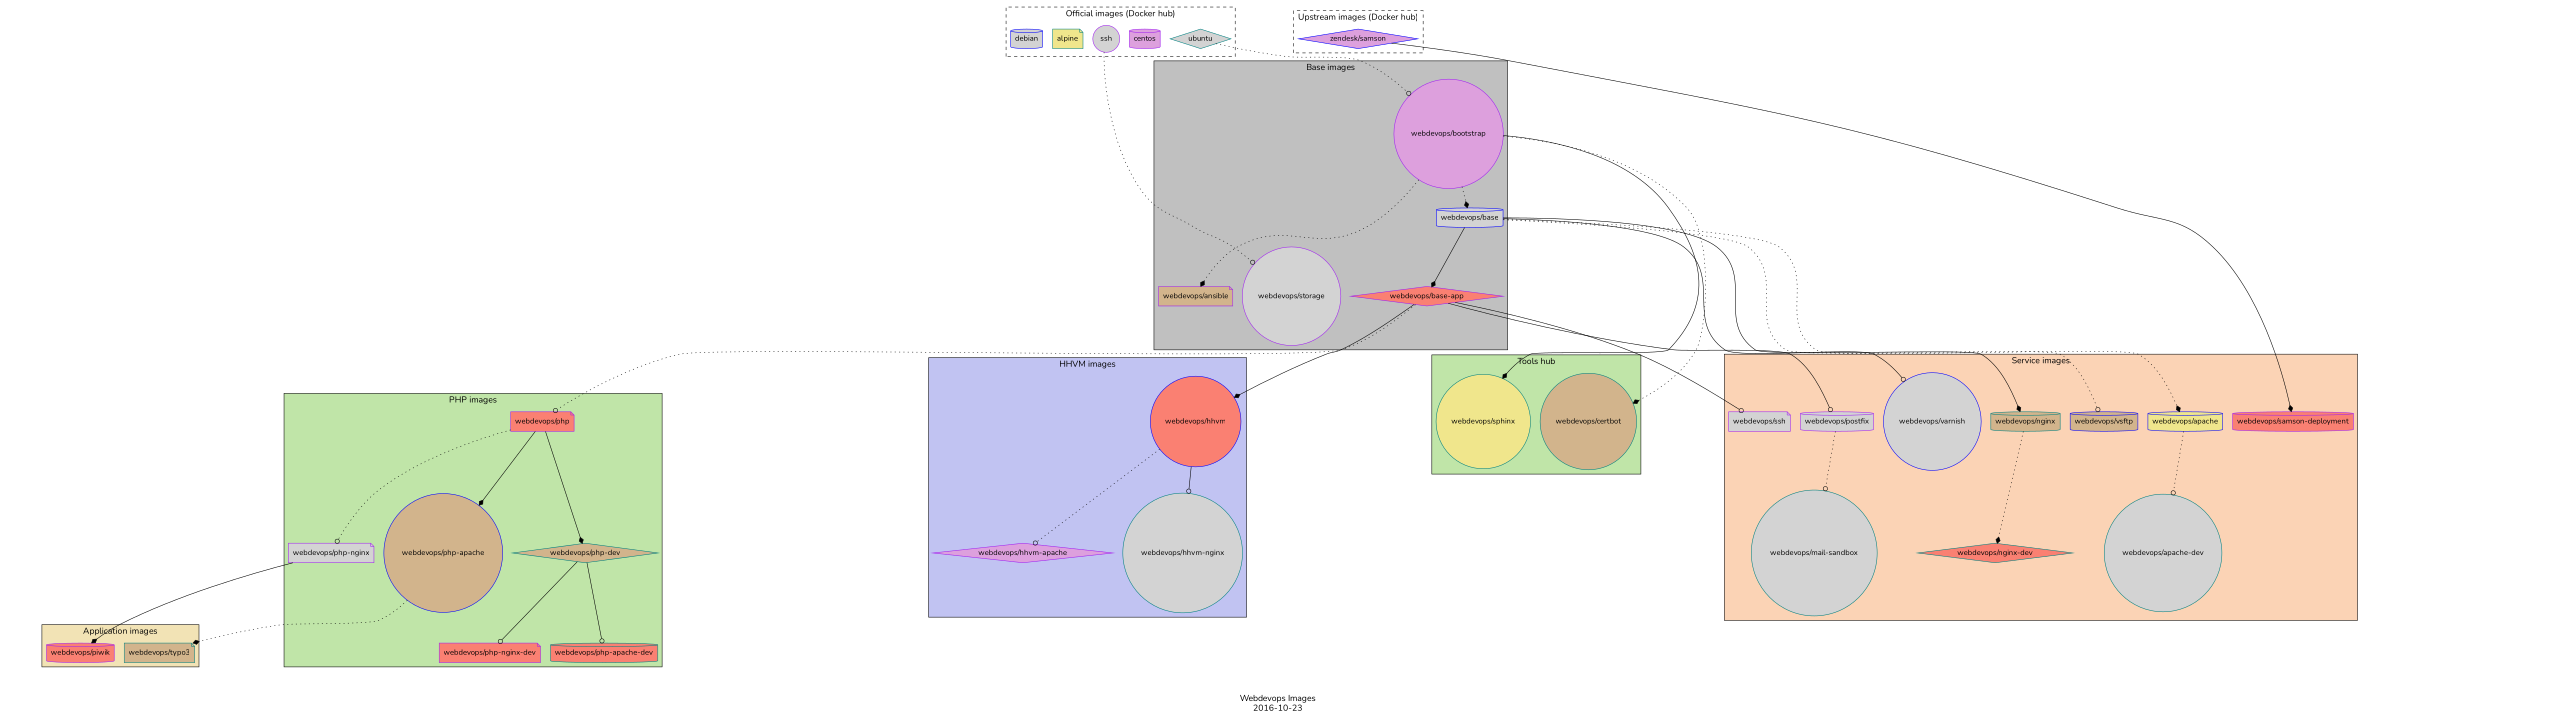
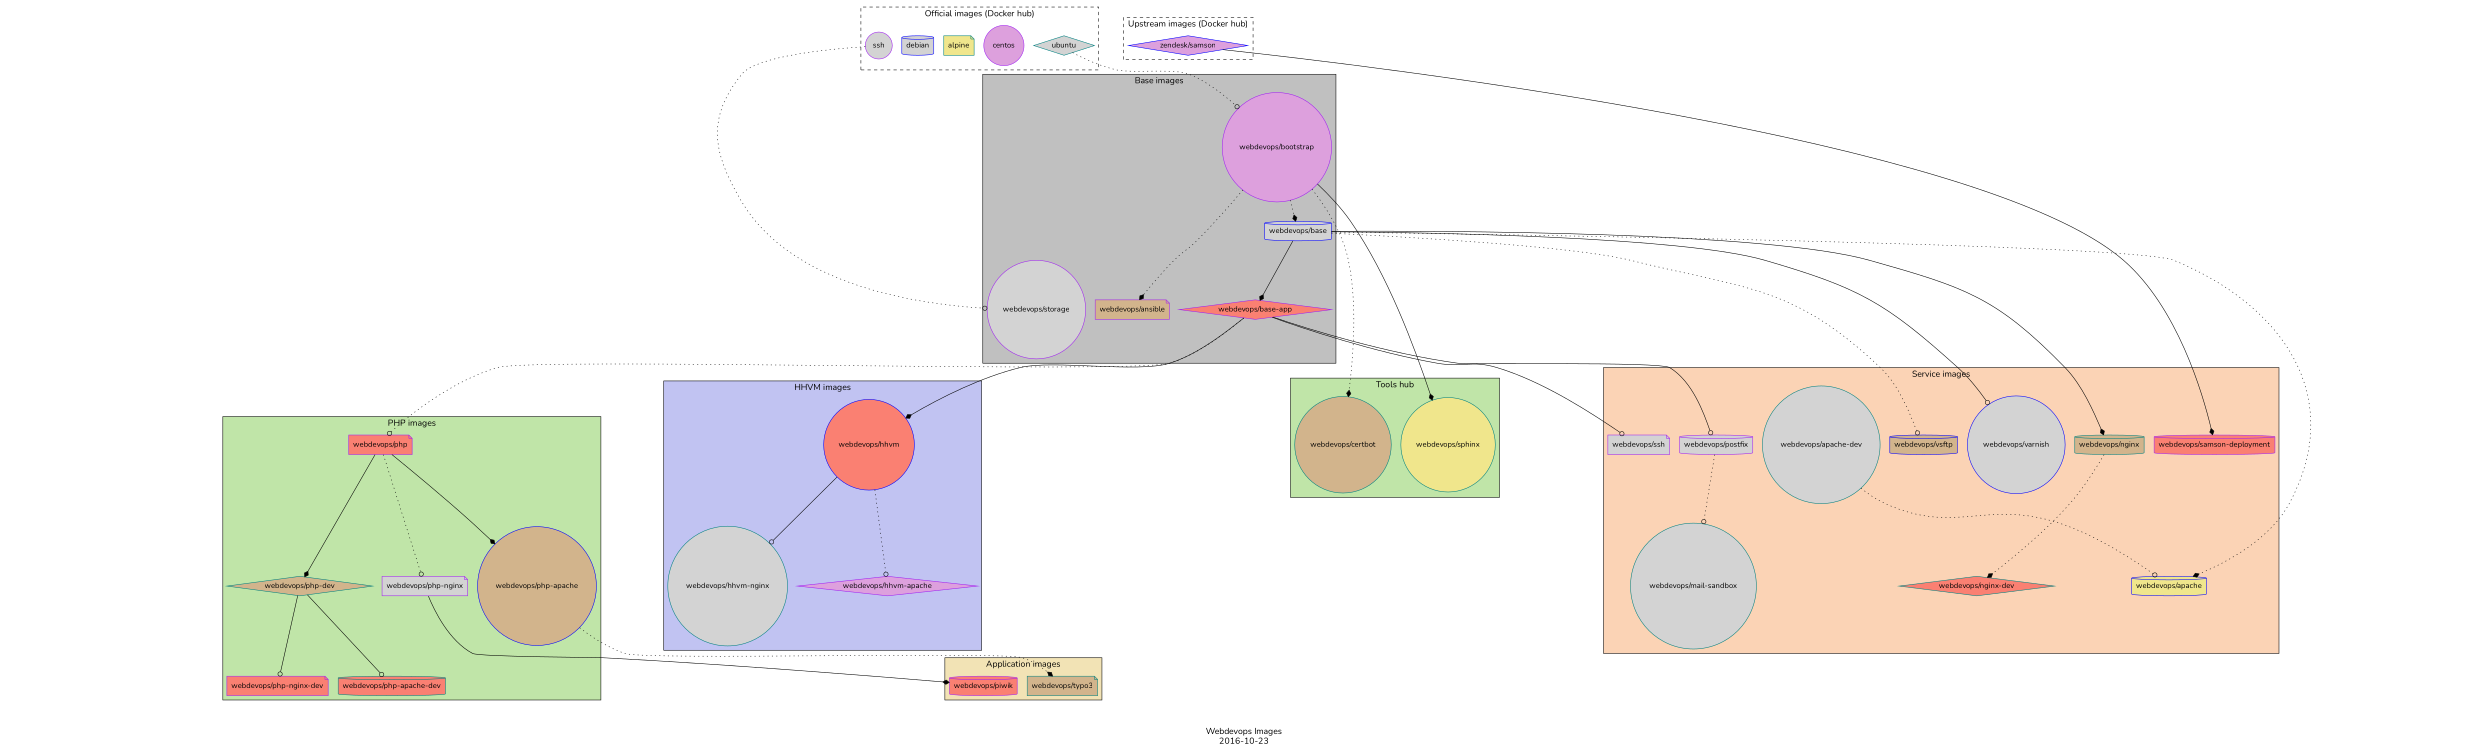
(1145, 39) -> (1004, 46)
(2179, 461) -> (2011, 514)
